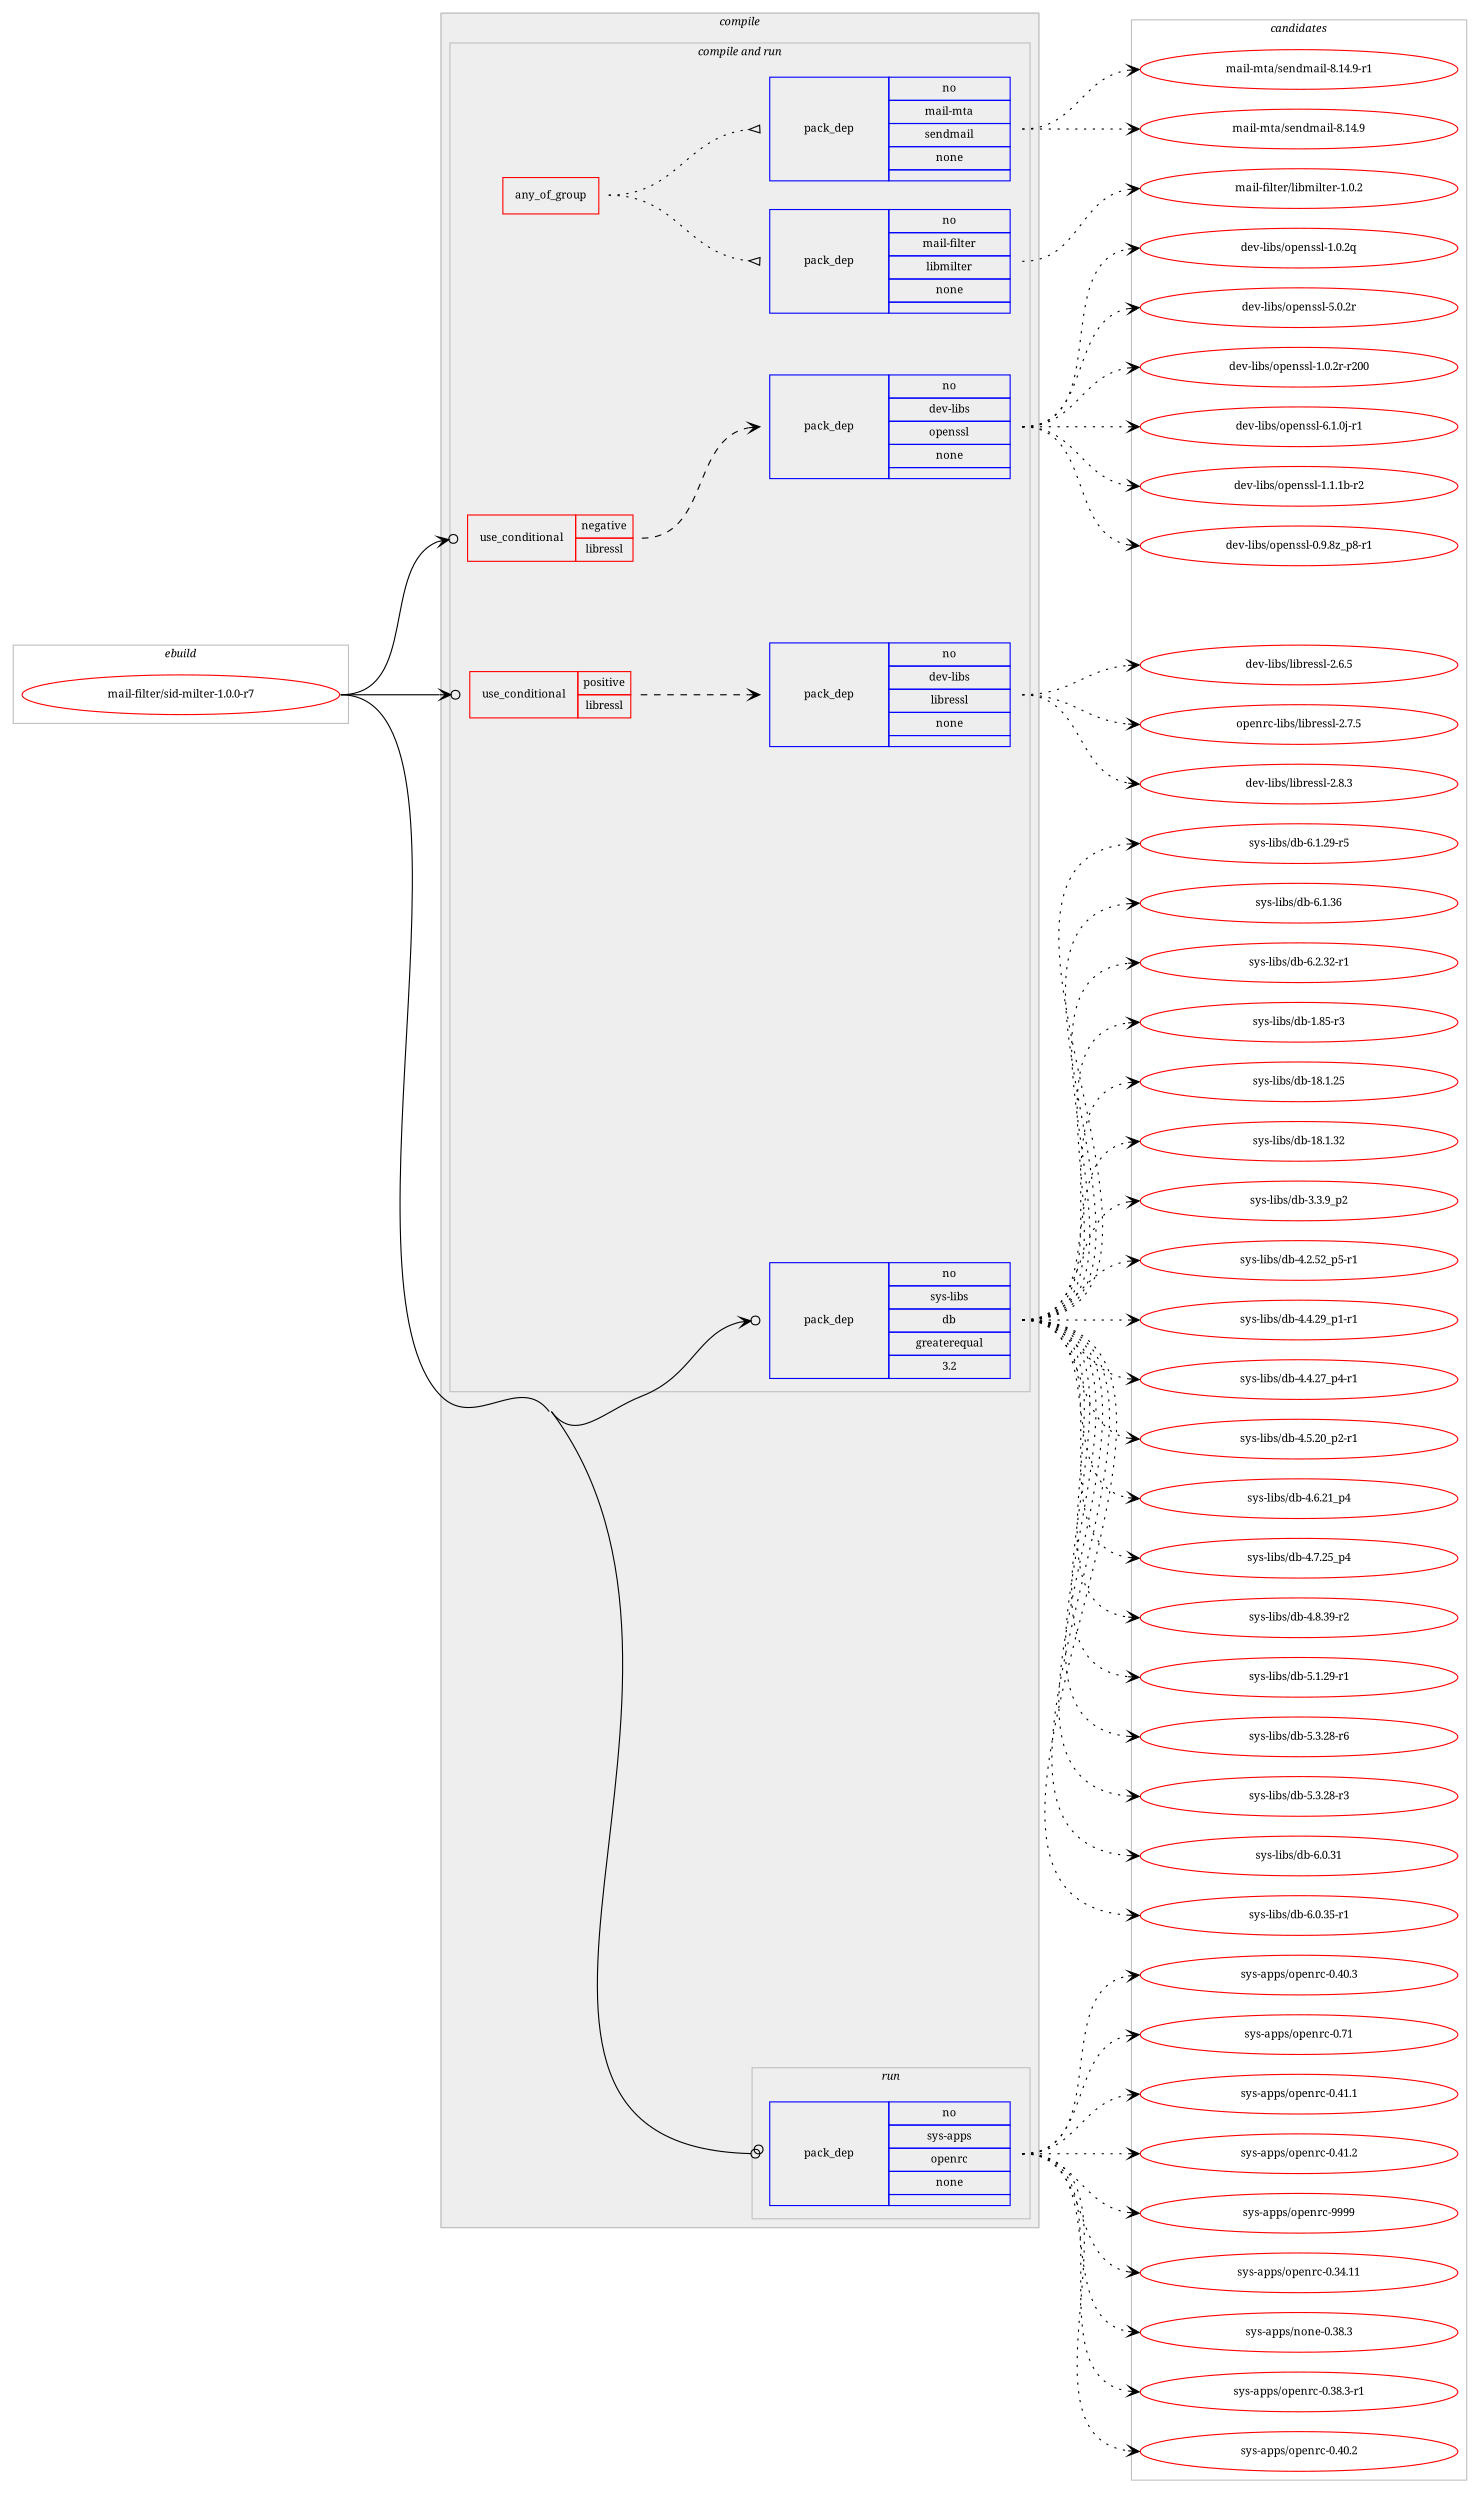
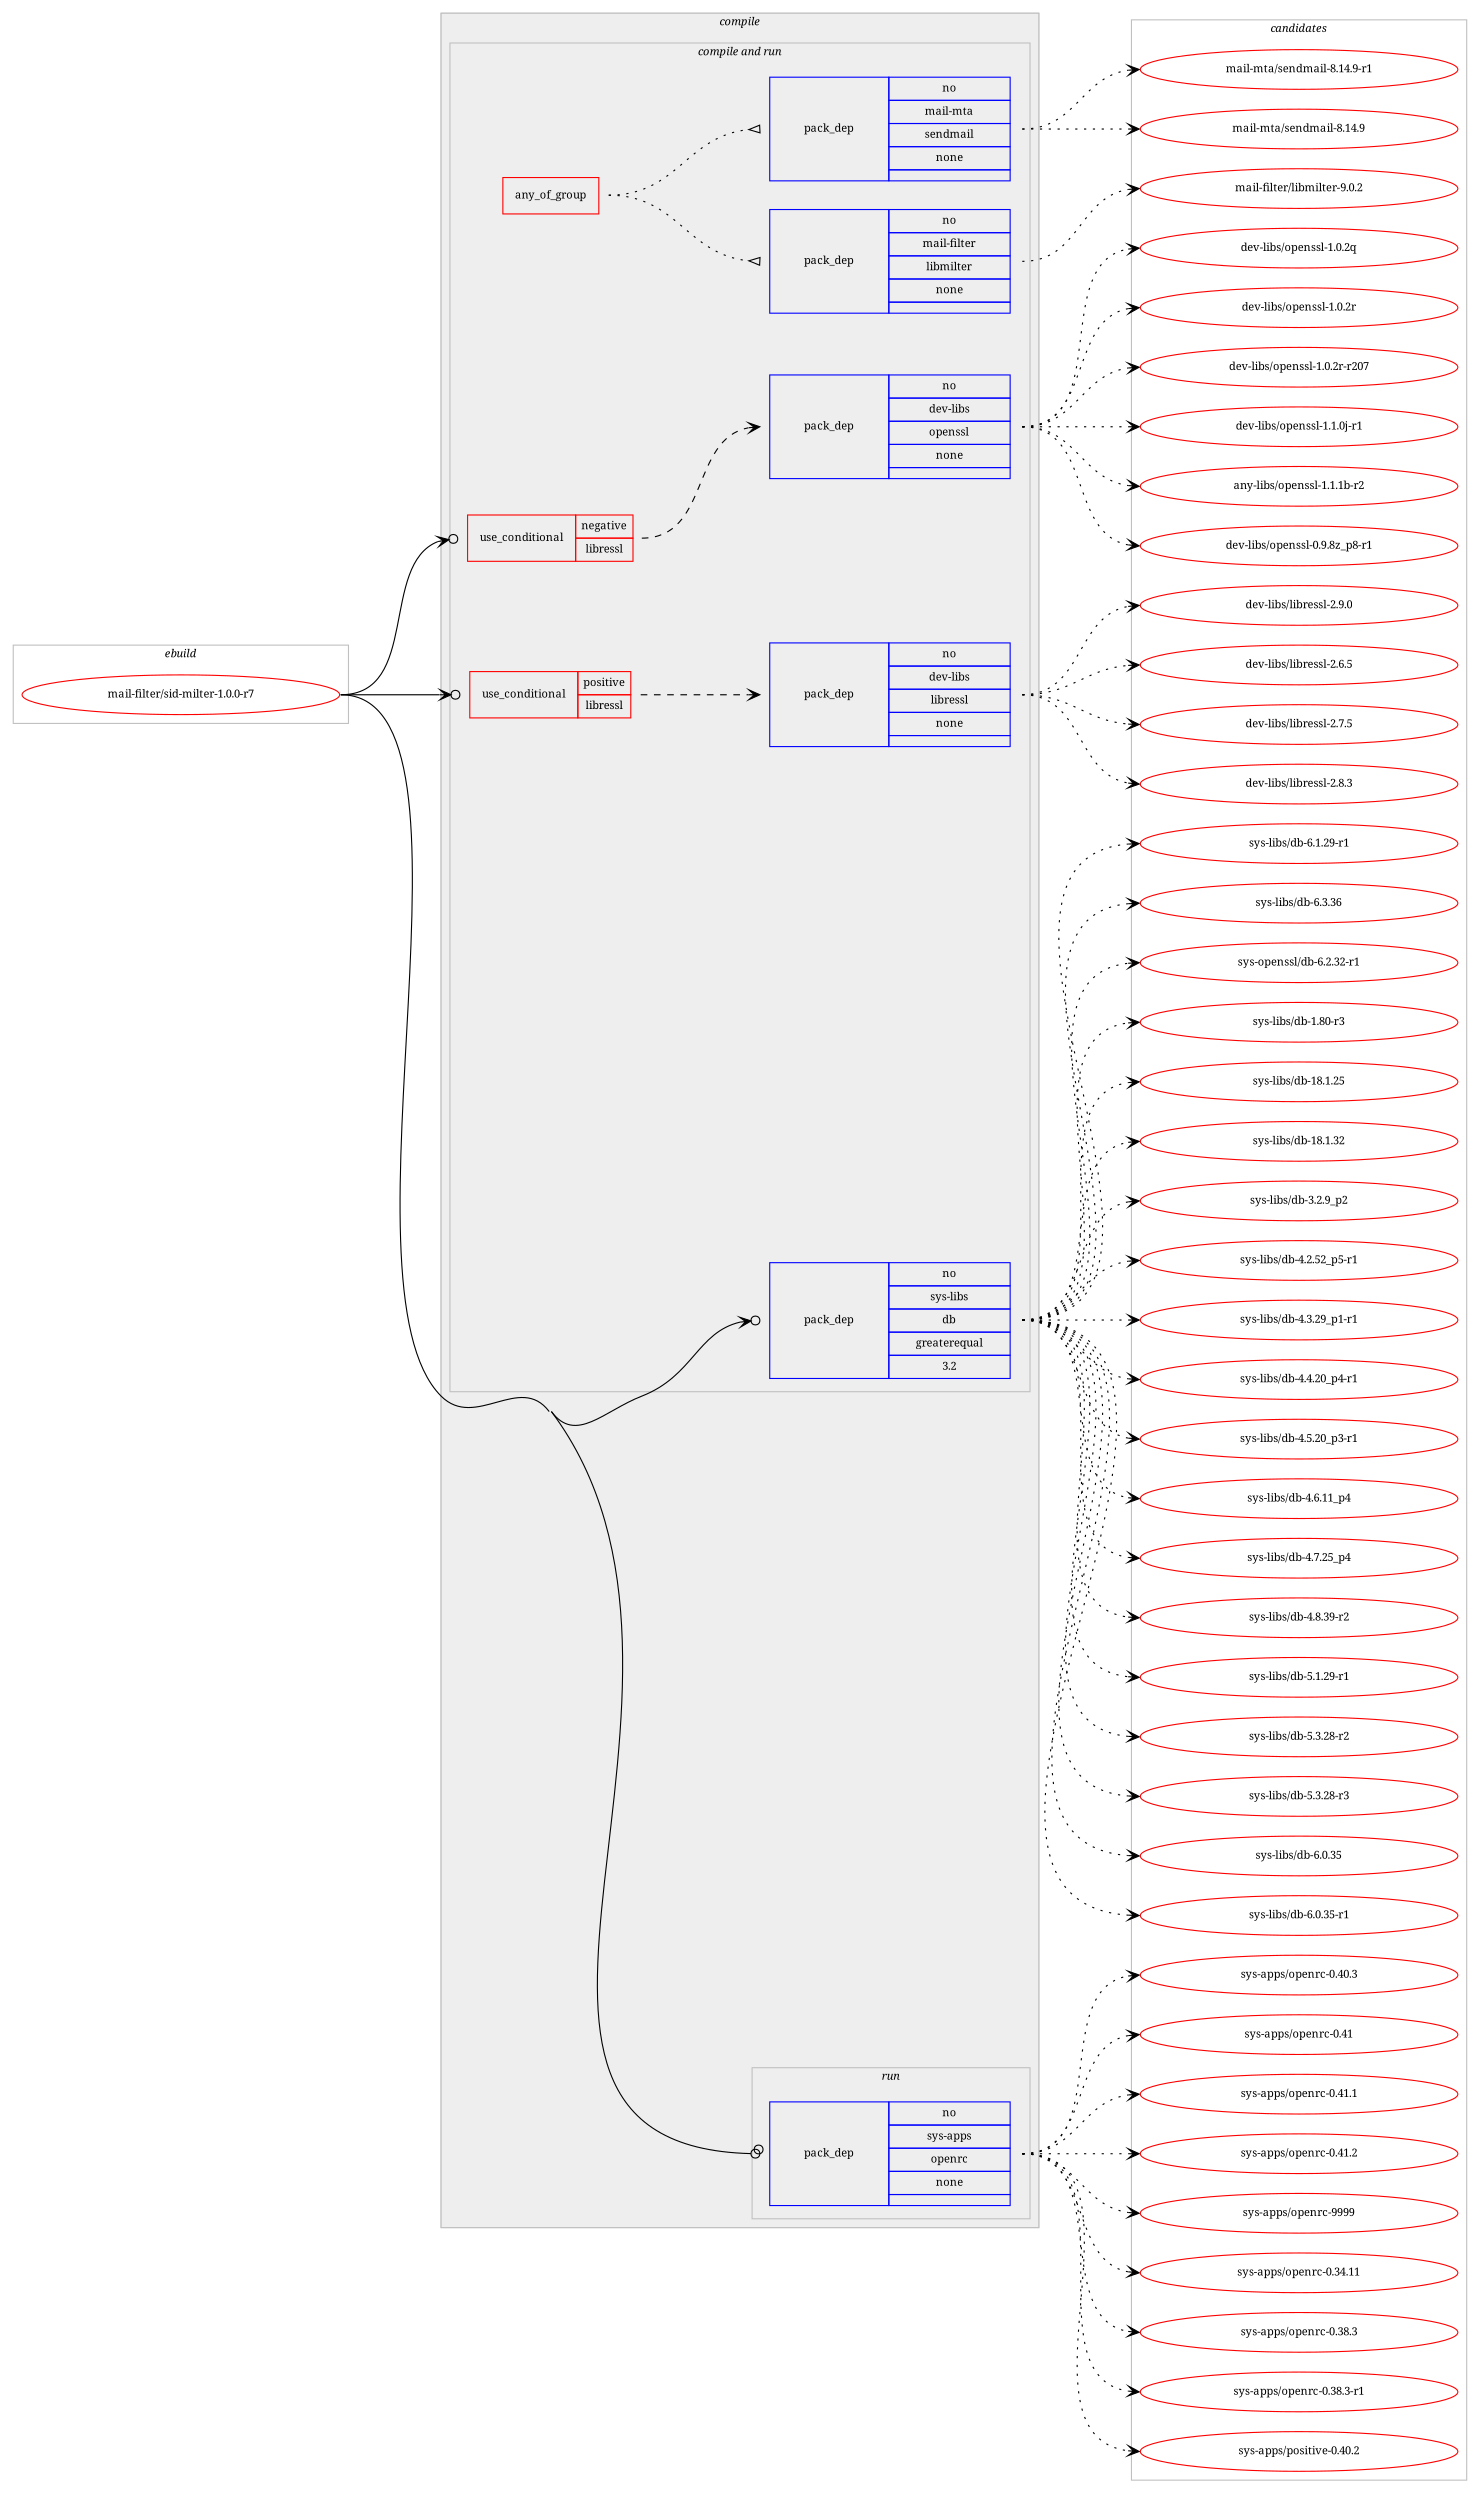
(1299, 189) -> (1299, 189)
(1299, 308) -> (1299, 308)
(1299, 367) -> (1299, 367)
(1299, 427) -> (1299, 427)
(1299, 486) -> (1299, 486)
none -> (1299, 605)
(1299, 725) -> (1299, 725)
(1299, 844) -> (1299, 844)
(1299, 903) -> (1299, 903)
(1299, 963) -> (1299, 963)
(1299, 1022) -> (1299, 1022)
(1299, 1201) -> (1299, 1201)
(1299, 1320) -> (1299, 1320)
(1299, 1380) -> (1299, 1380)
(1299, 1439) -> (1299, 1439)
(1299, 1499) -> (1299, 1499)
(1299, 1737) -> (1299, 1737)
(1299, 1856) -> (1299, 1856)
(1299, 2035) -> (1299, 2035)
(1299, 2332) -> (1299, 2332)
(1299, 2451) -> (1299, 2451)
